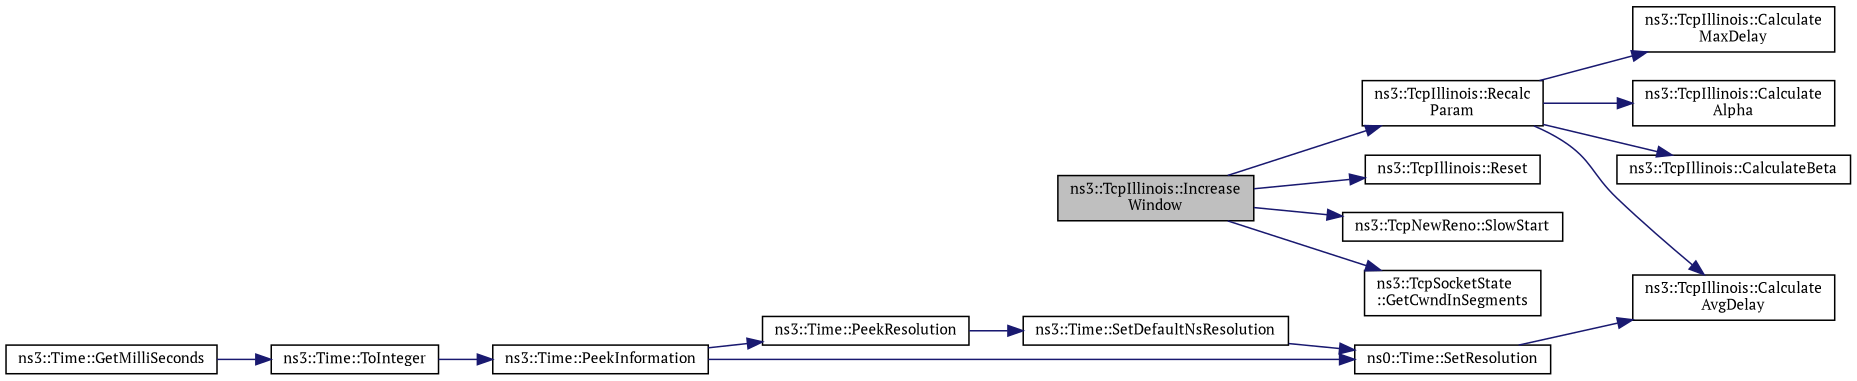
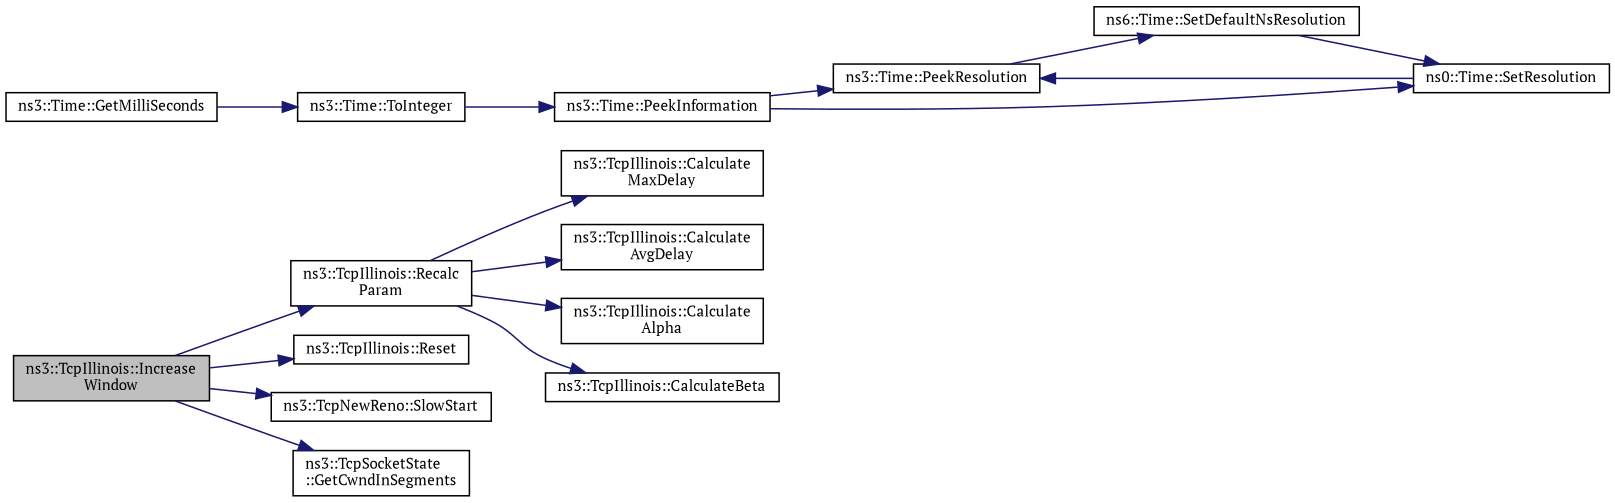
(1156, 331) -> (1227, 21)
(1568, 334) -> (1234, 78)
